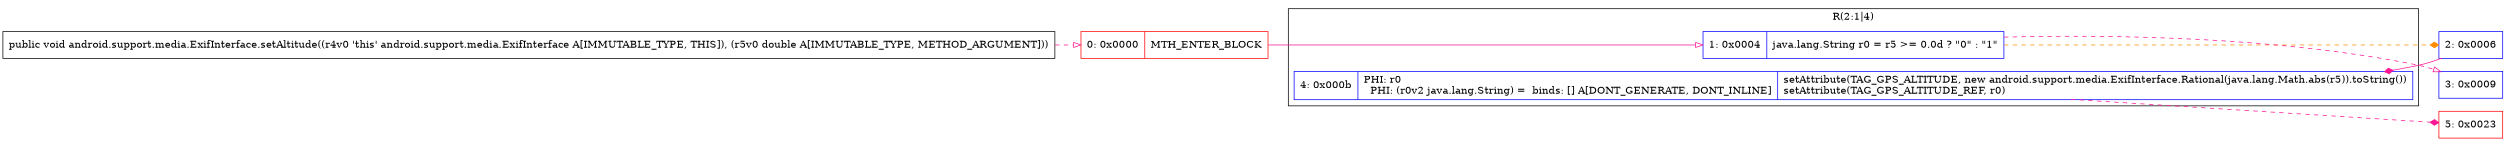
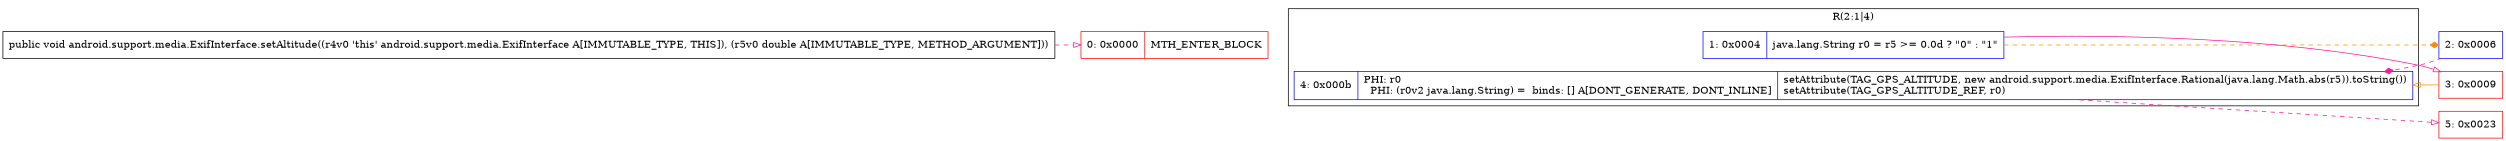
(2209, 40) -> (2209, 40)
(1482, 45) -> none
(2429, 63) -> (2429, 63)
none -> (2430, 85)
(2471, 85) -> (2471, 85)
(2251, 111) -> (2251, 111)
